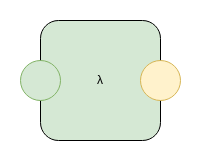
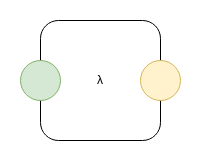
(101, 81) -> (101, 81)
